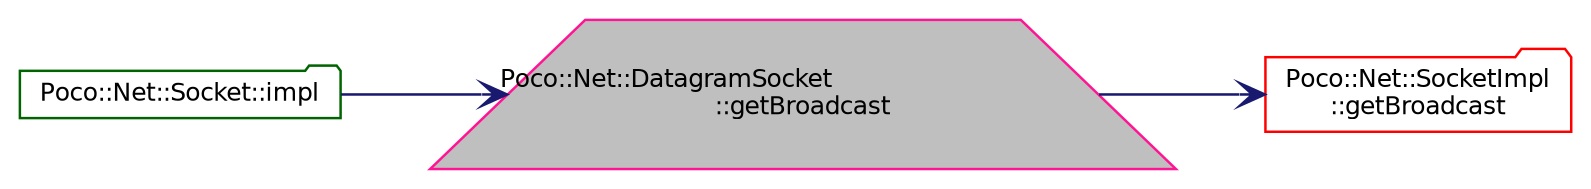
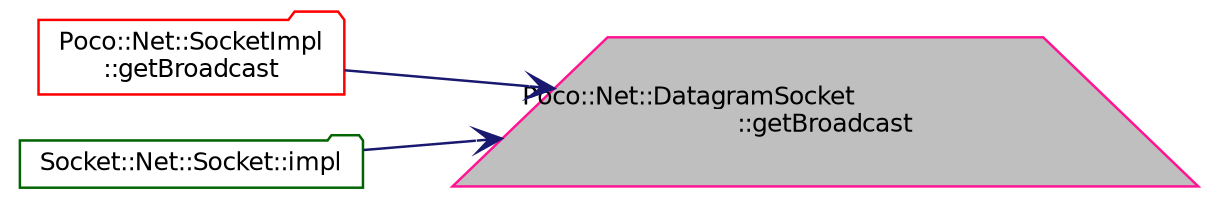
(180, 94) -> (191, 164)
(1169, 94) -> (437, 78)
